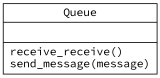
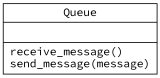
(67, 52) -> (67, 52)
